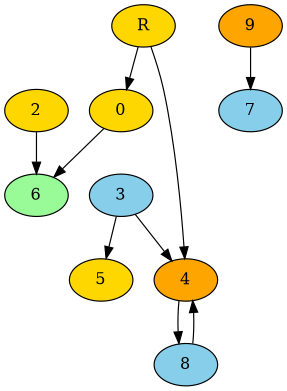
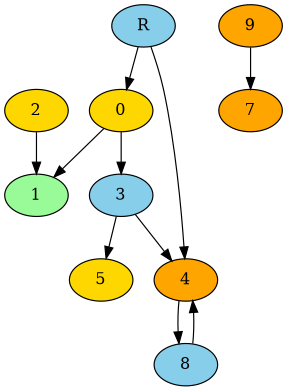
(144, 26) -> (144, 26)
(251, 111) -> (251, 111)
none -> (121, 147)
(36, 195) -> (36, 195)
